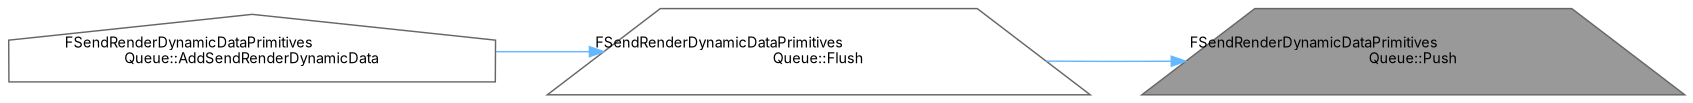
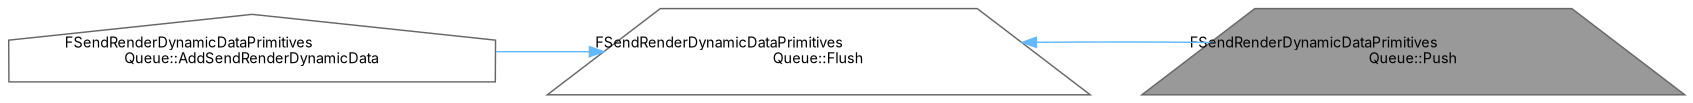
(1109, 61) -> (1124, 42)
